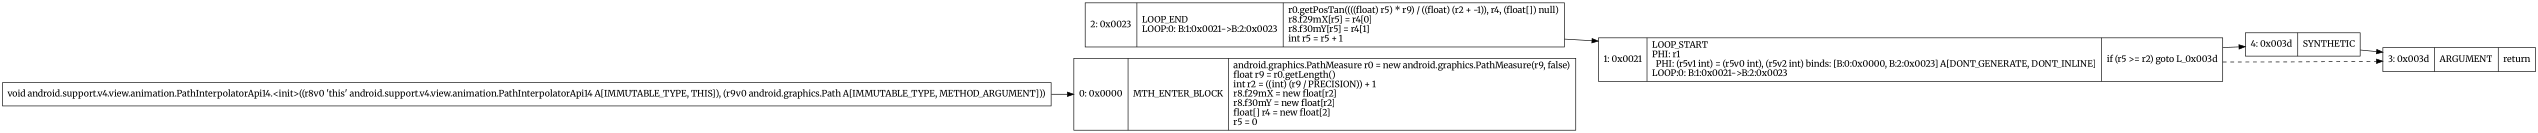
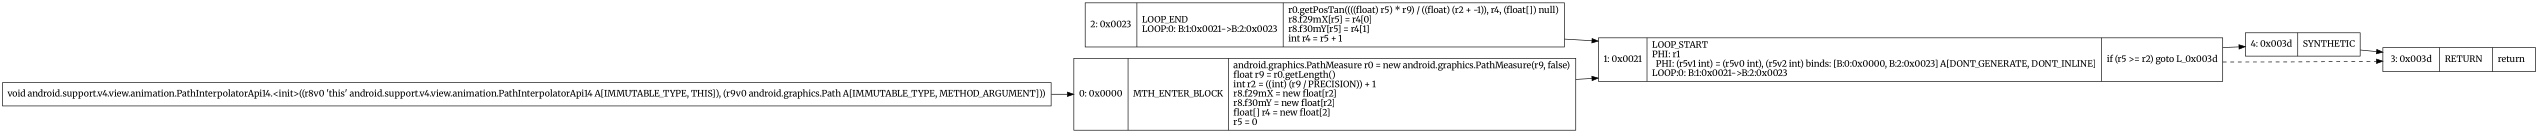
(1316, 39) -> (1315, 39)
(2466, 59) -> (2464, 59)
none -> (1584, 79)
